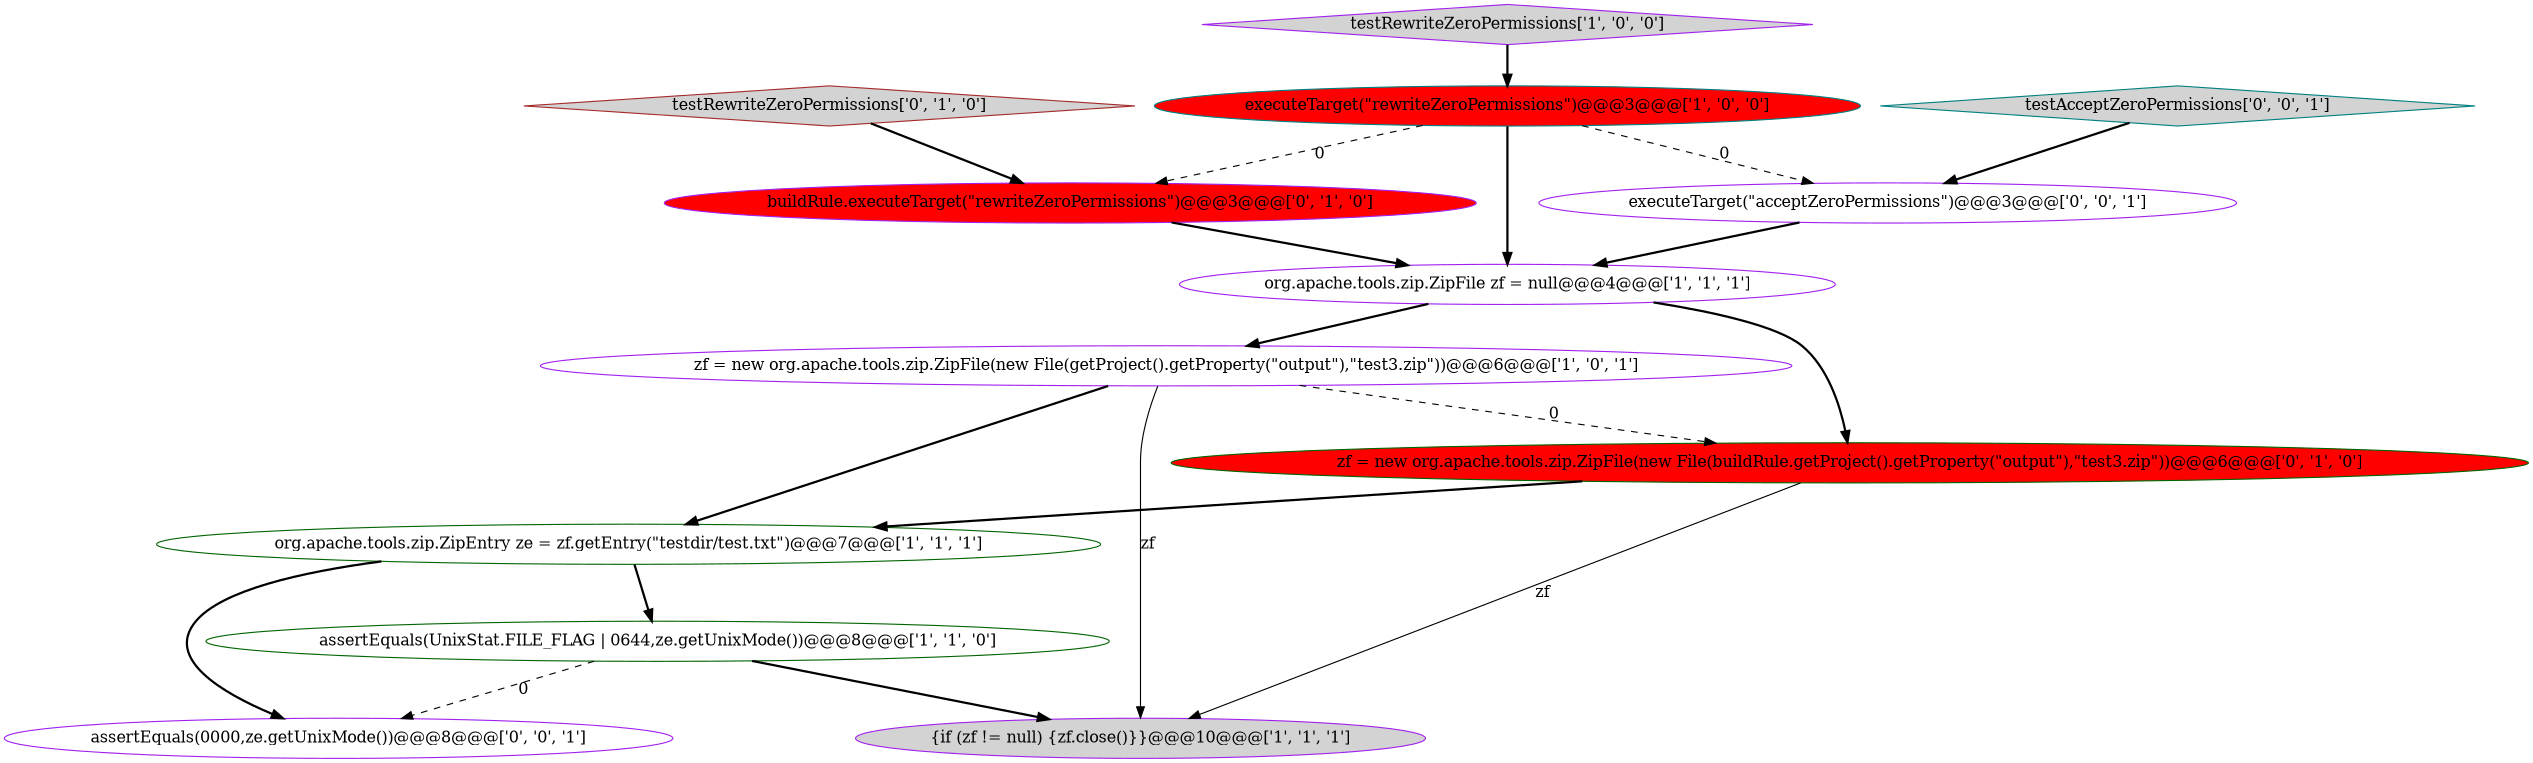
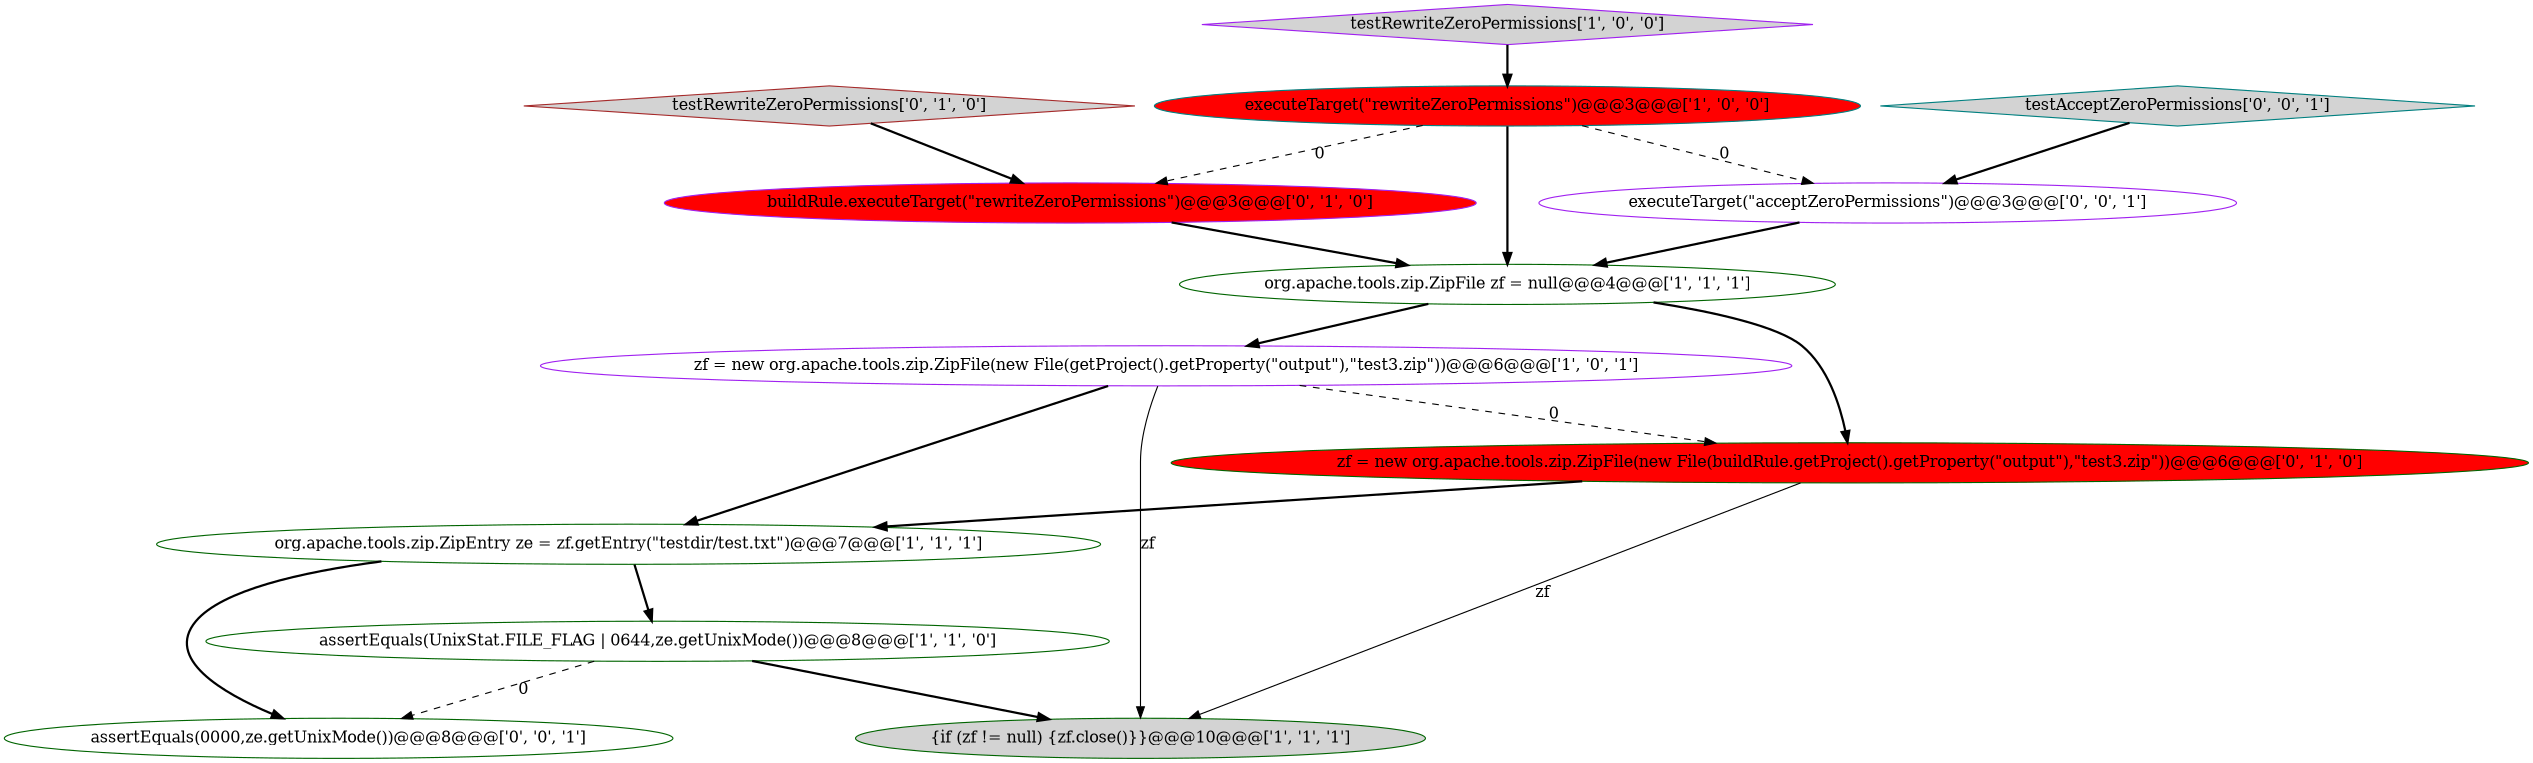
(1507, 284) -> (1507, 284)
(339, 738) -> (339, 738)
(1140, 738) -> (1140, 738)
